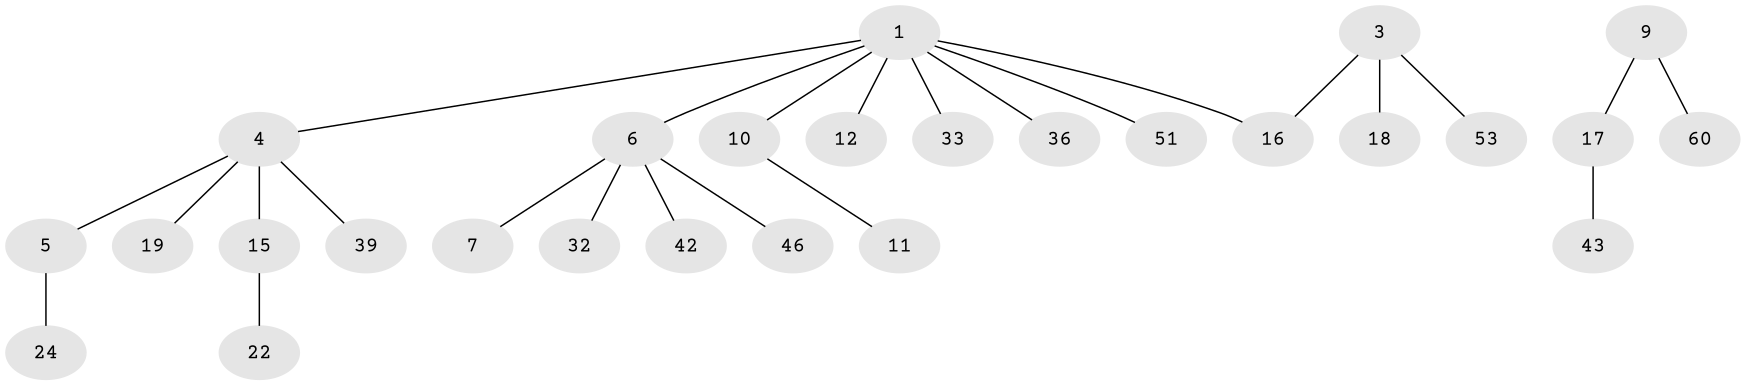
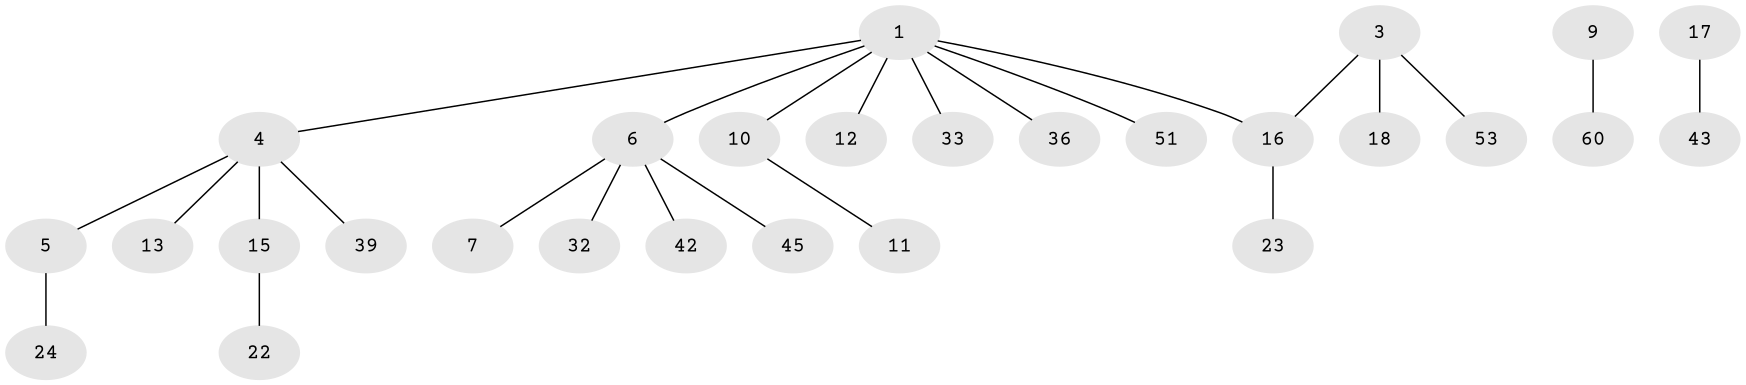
(1620, 86) -> none
(153, 246) -> (153, 246)
(793, 246) -> (793, 246)
none -> (1273, 246)
